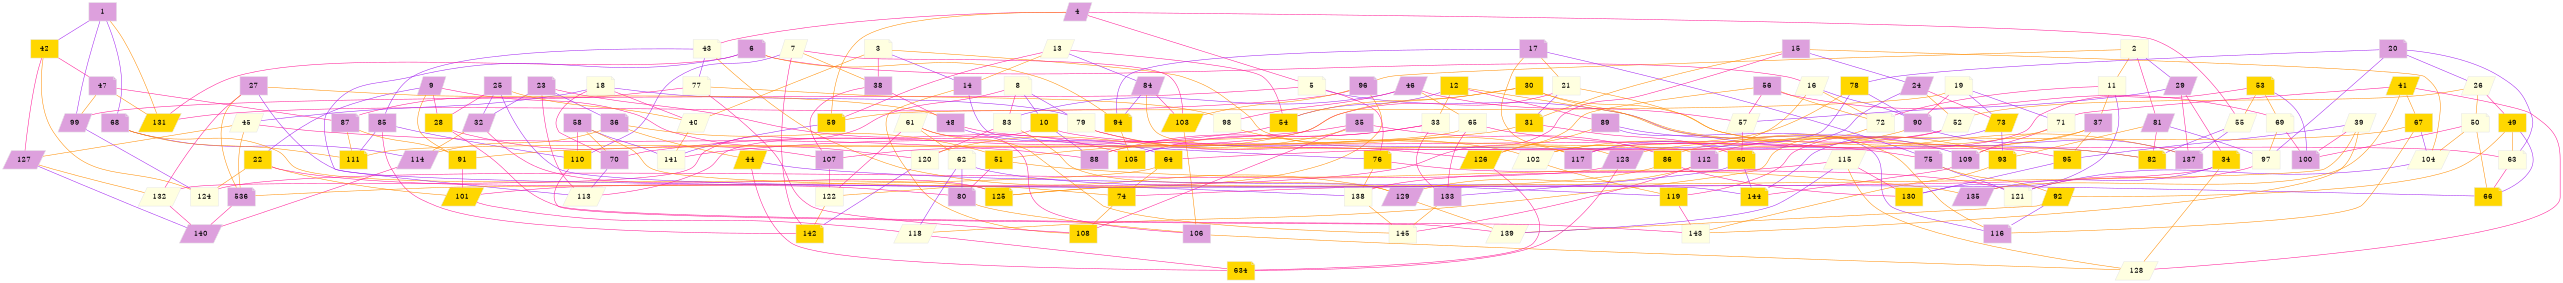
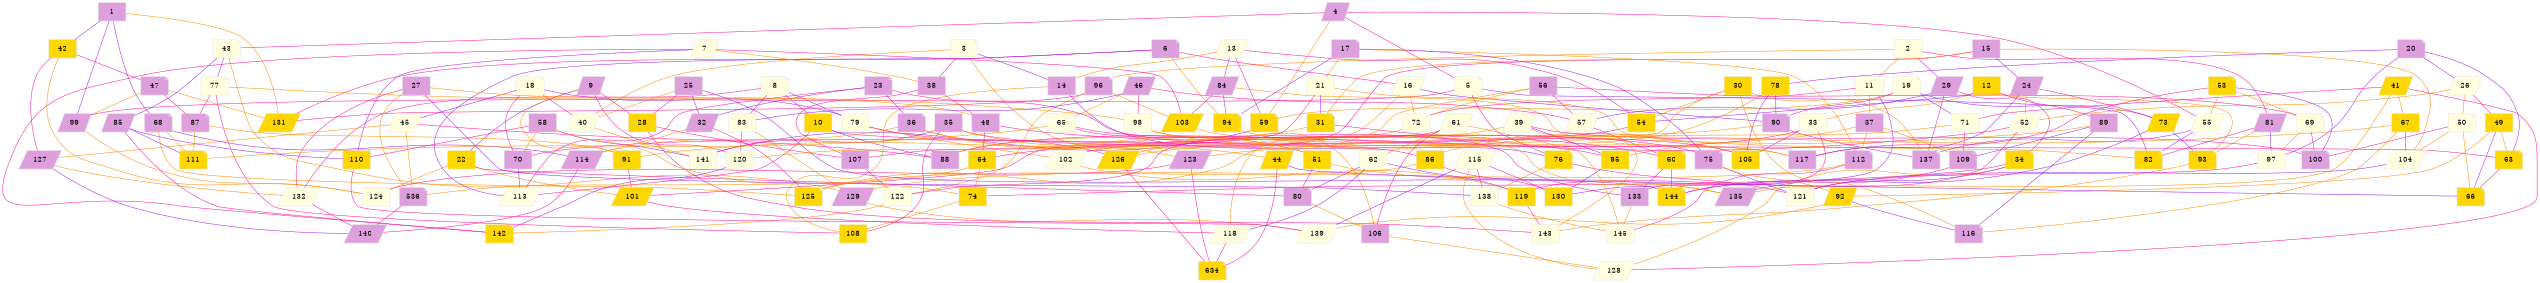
(382, 123) -> (118, 123)
none -> (1526, 155)
(138, 159) -> (211, 181)
(2512, 160) -> (2509, 160)
